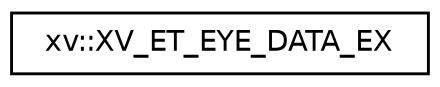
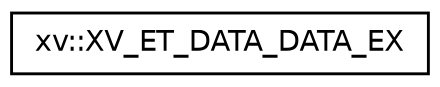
(220, 43) -> (220, 43)
